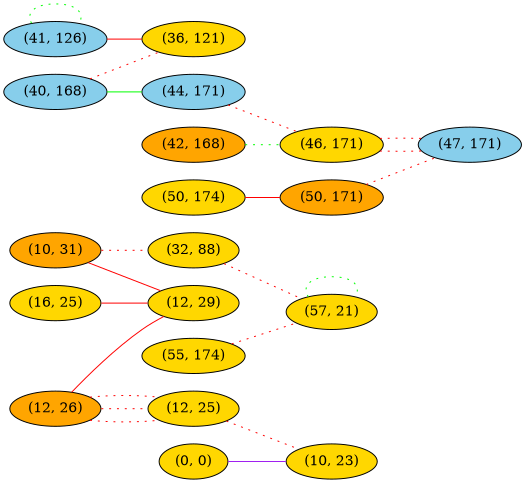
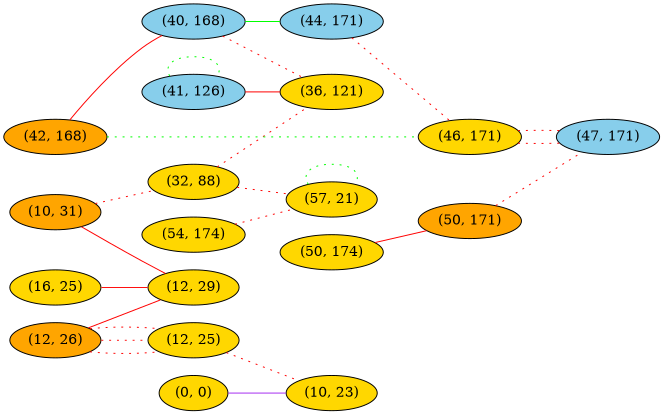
none -> (112, 74)
none -> (253, 143)
(194, 356) -> (194, 235)
